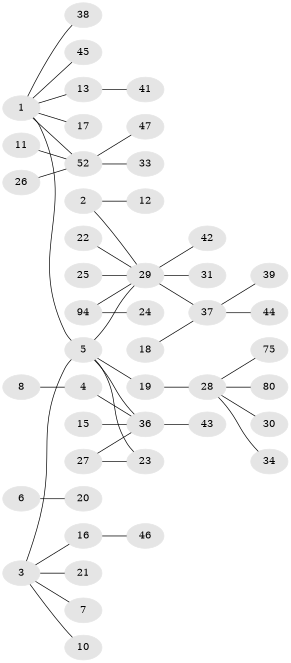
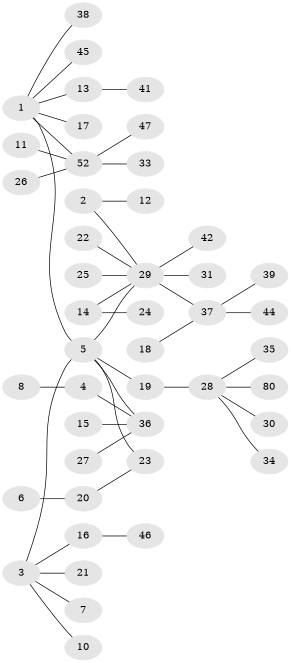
(83, 313) -> (83, 313)
(269, 350) -> (269, 350)
(207, 424) -> none
(114, 462) -> (114, 480)
